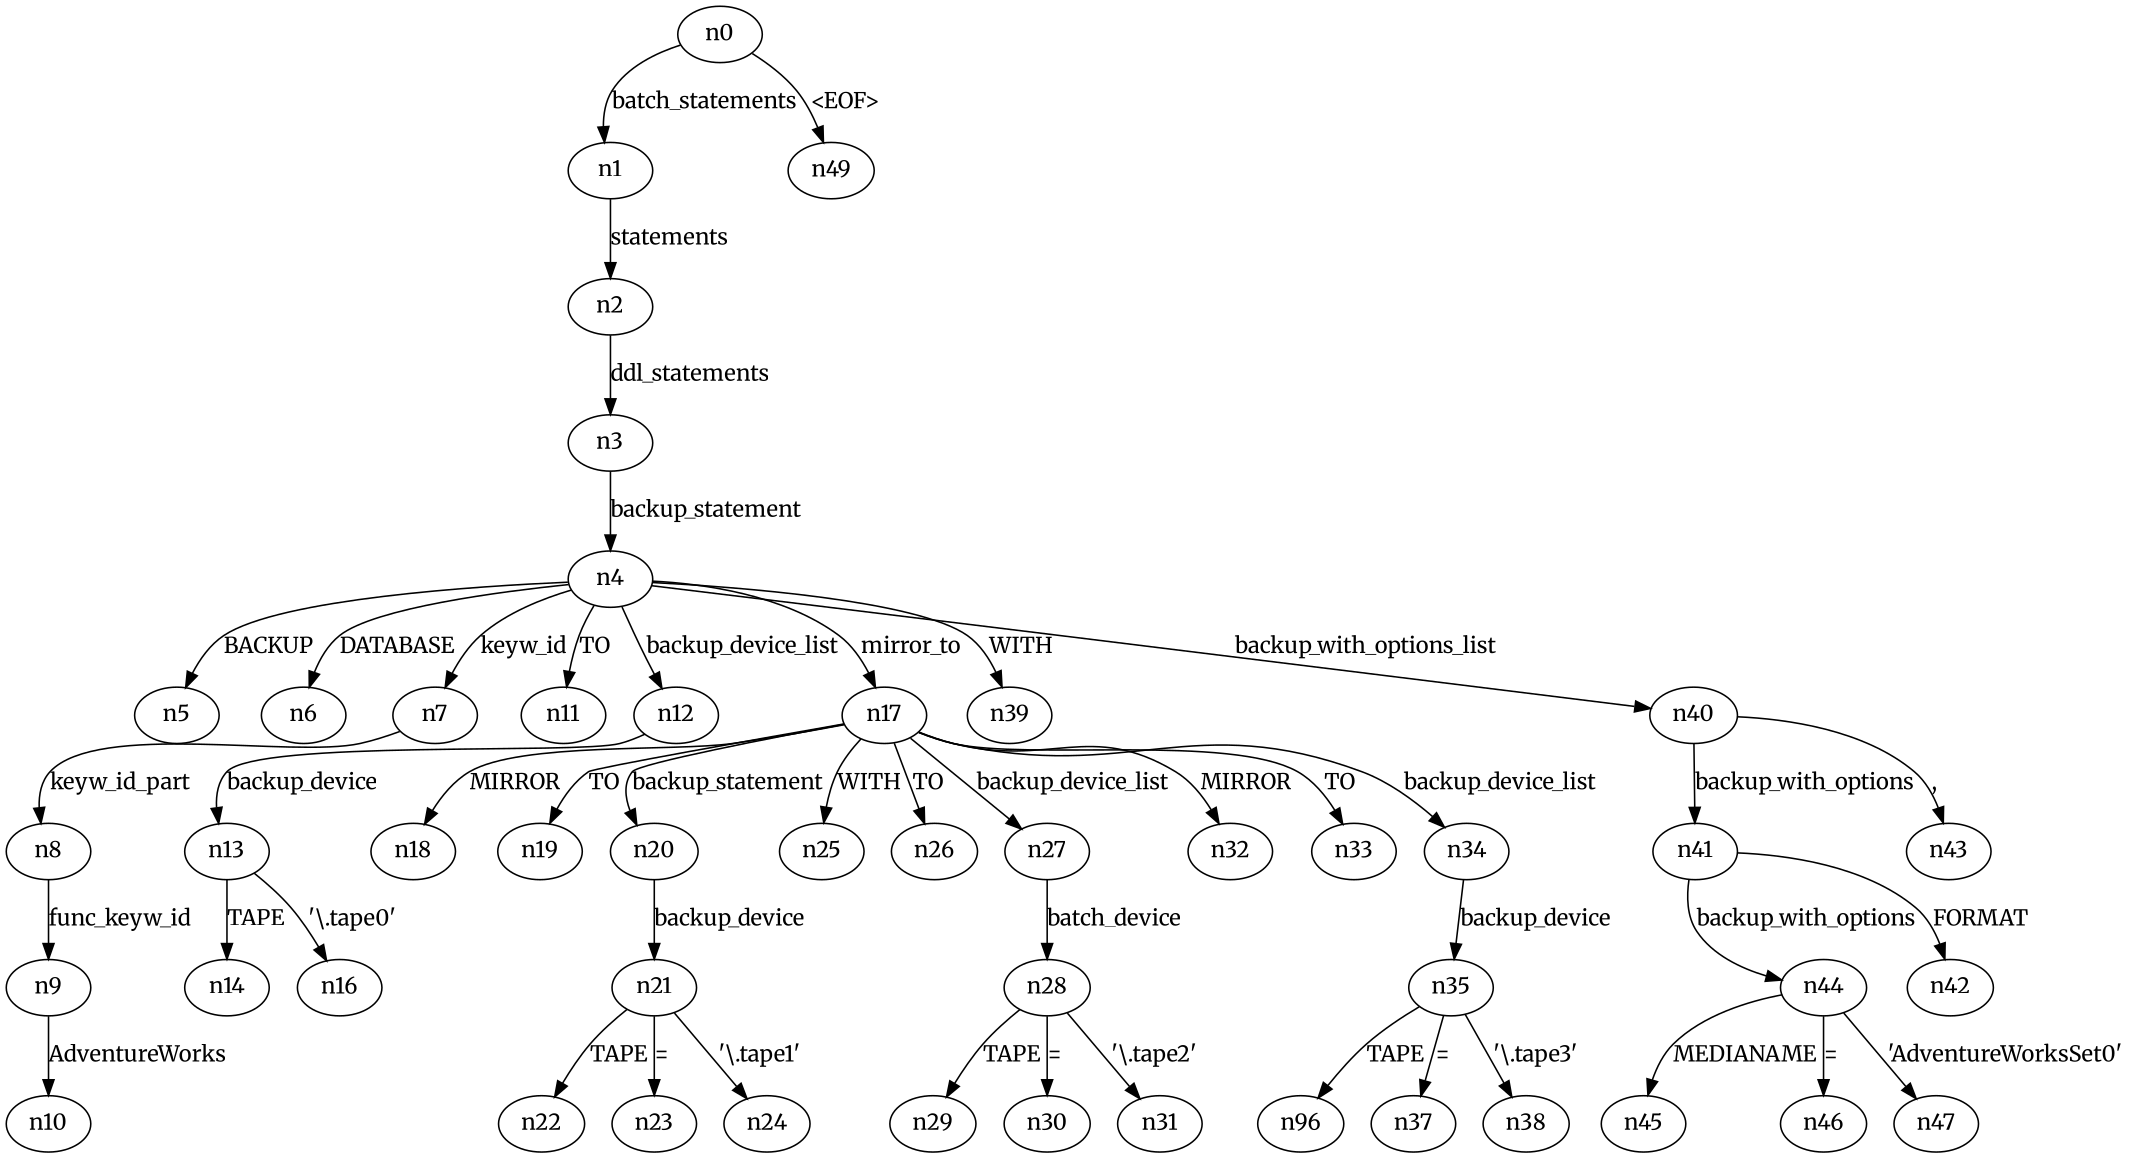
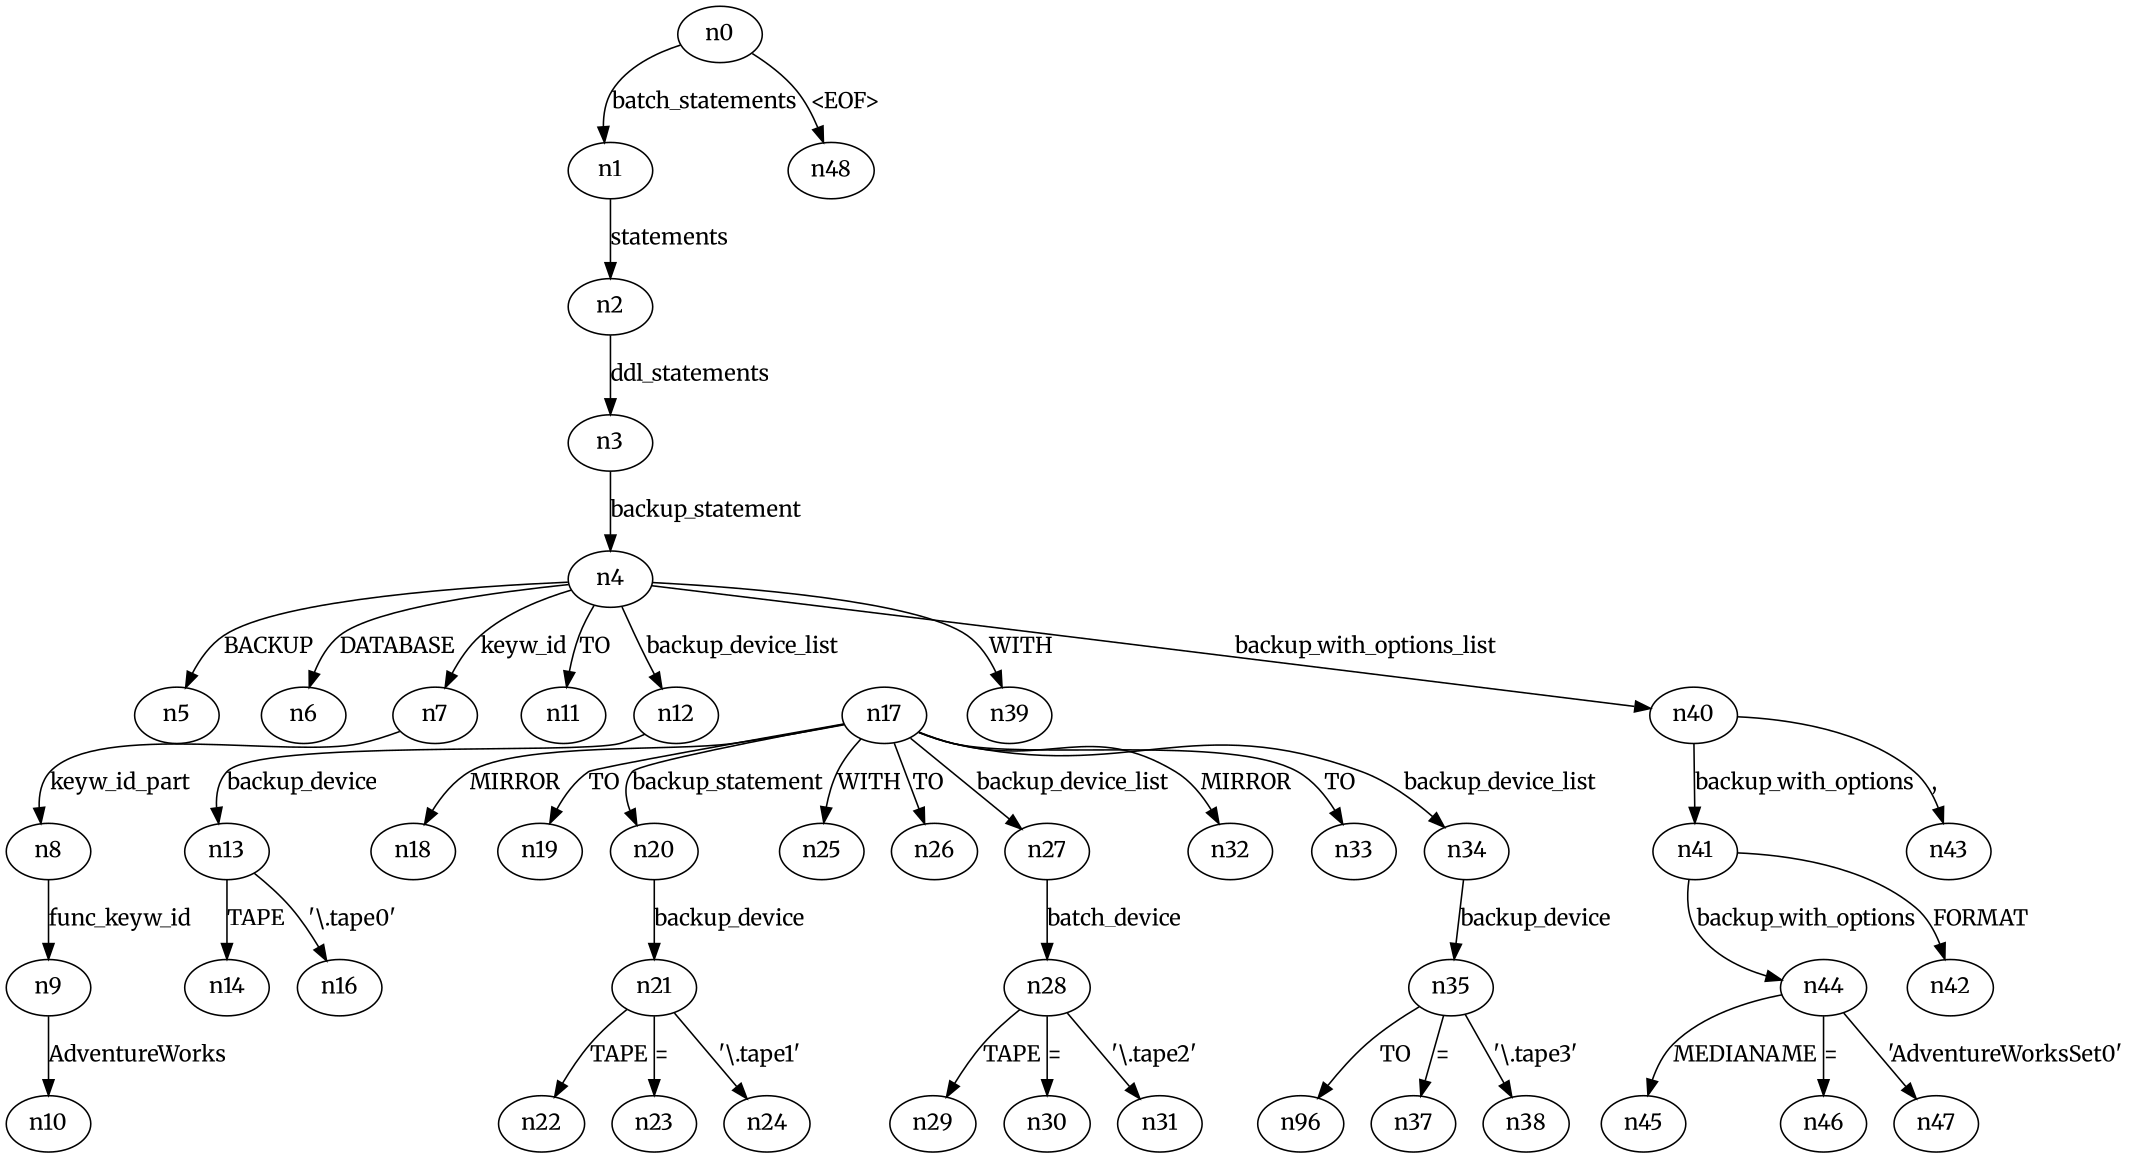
(831, 171) -> (831, 171)
(801, 614) -> none
(1395, 1056) -> (1395, 1056)
